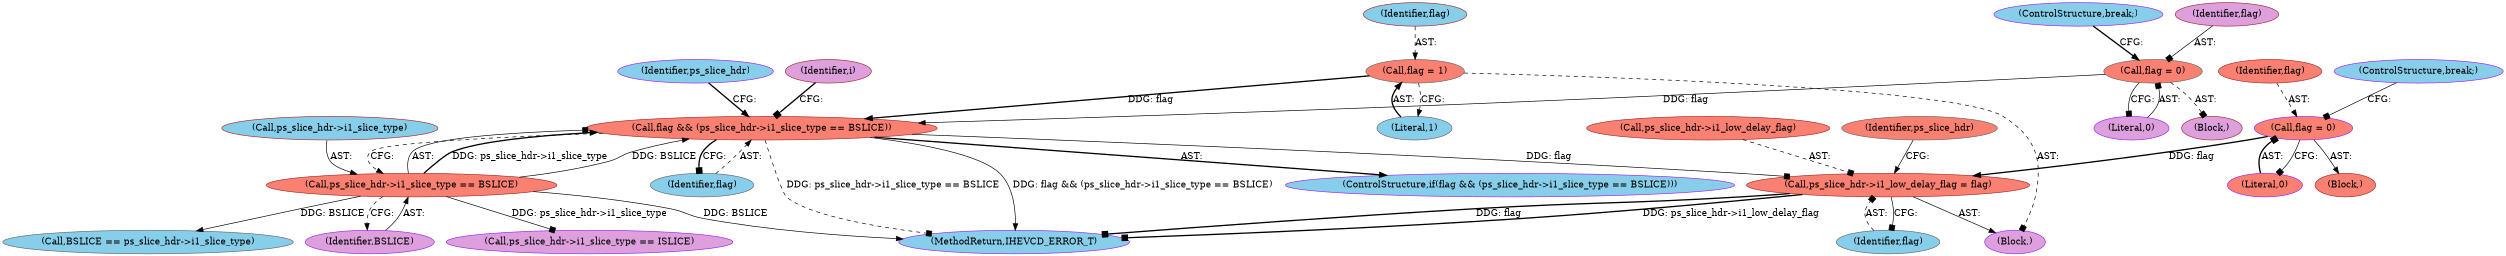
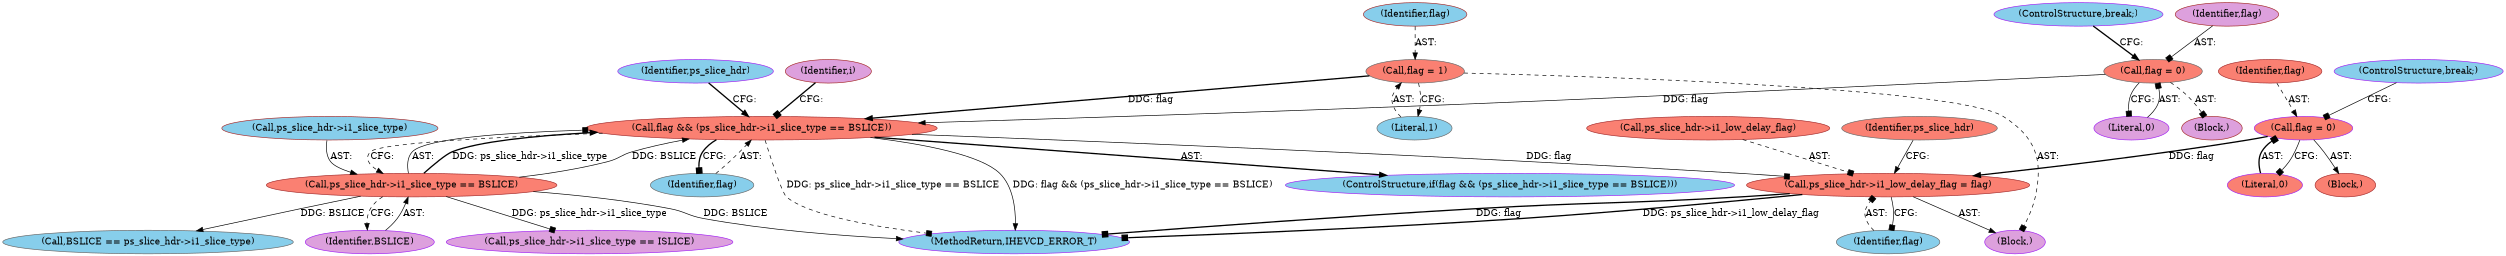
(1392, 102) -> (1392, 102)
